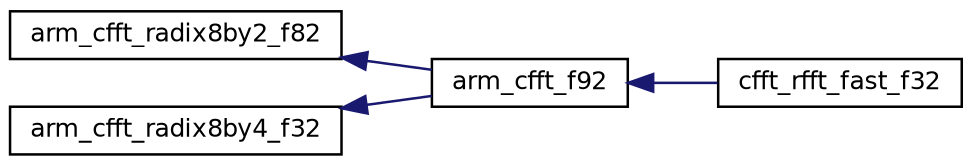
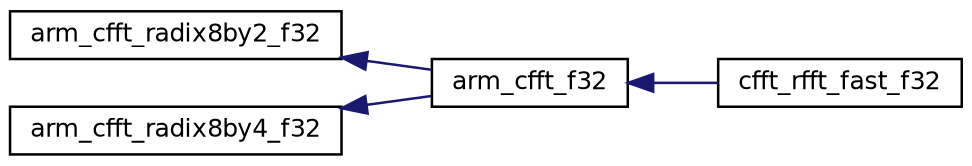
(176, 35) -> (176, 35)
(530, 83) -> (530, 83)
